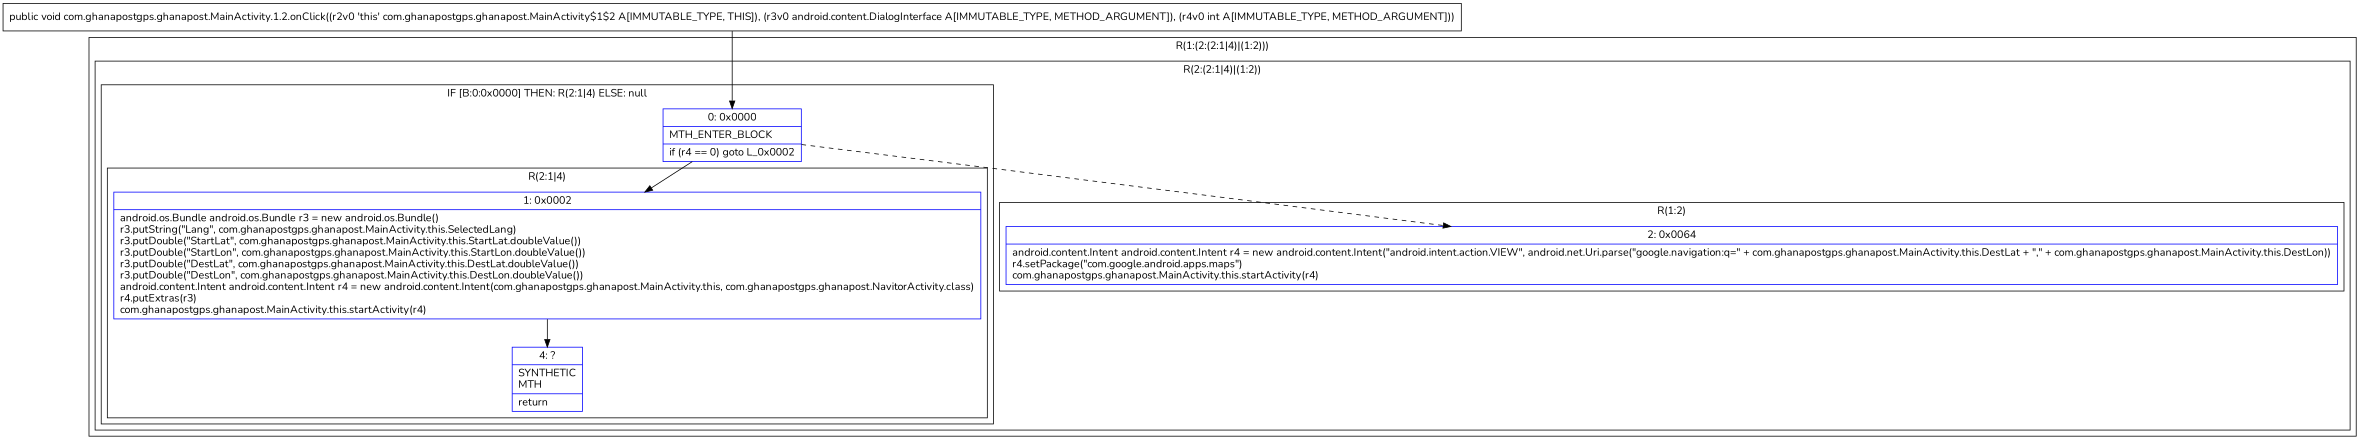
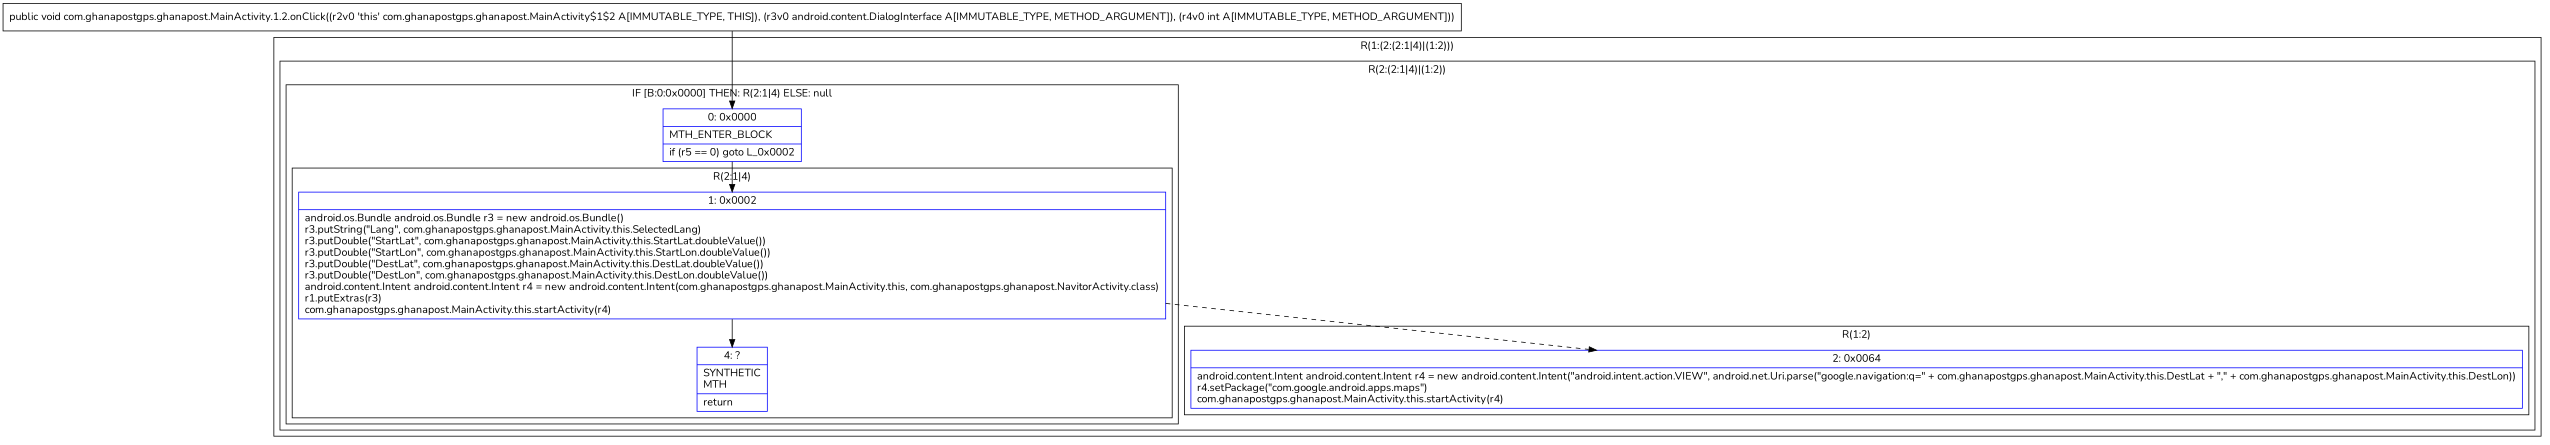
(732, 152) -> (732, 152)
(1122, 185) -> (1419, 331)
(159, 298) -> (343, 298)
